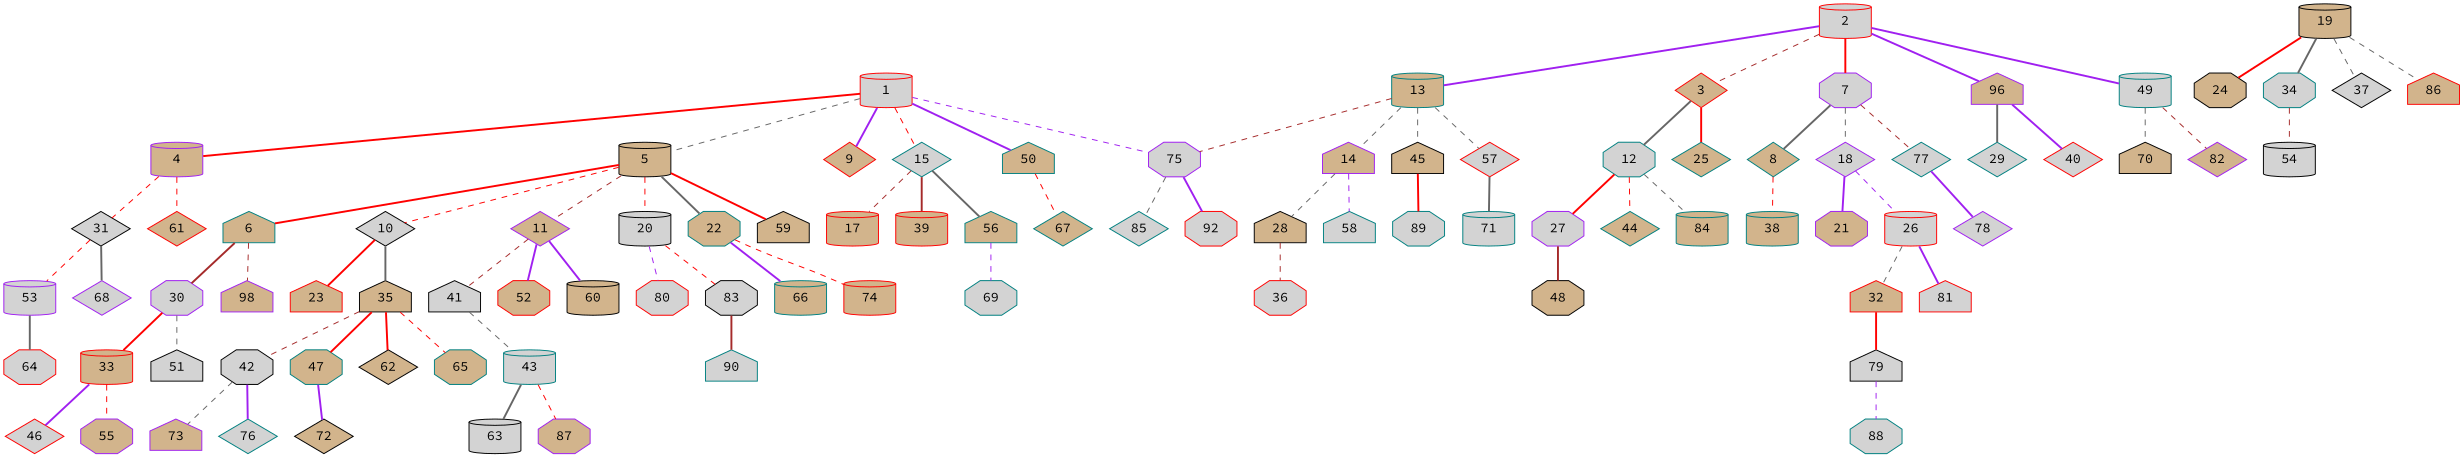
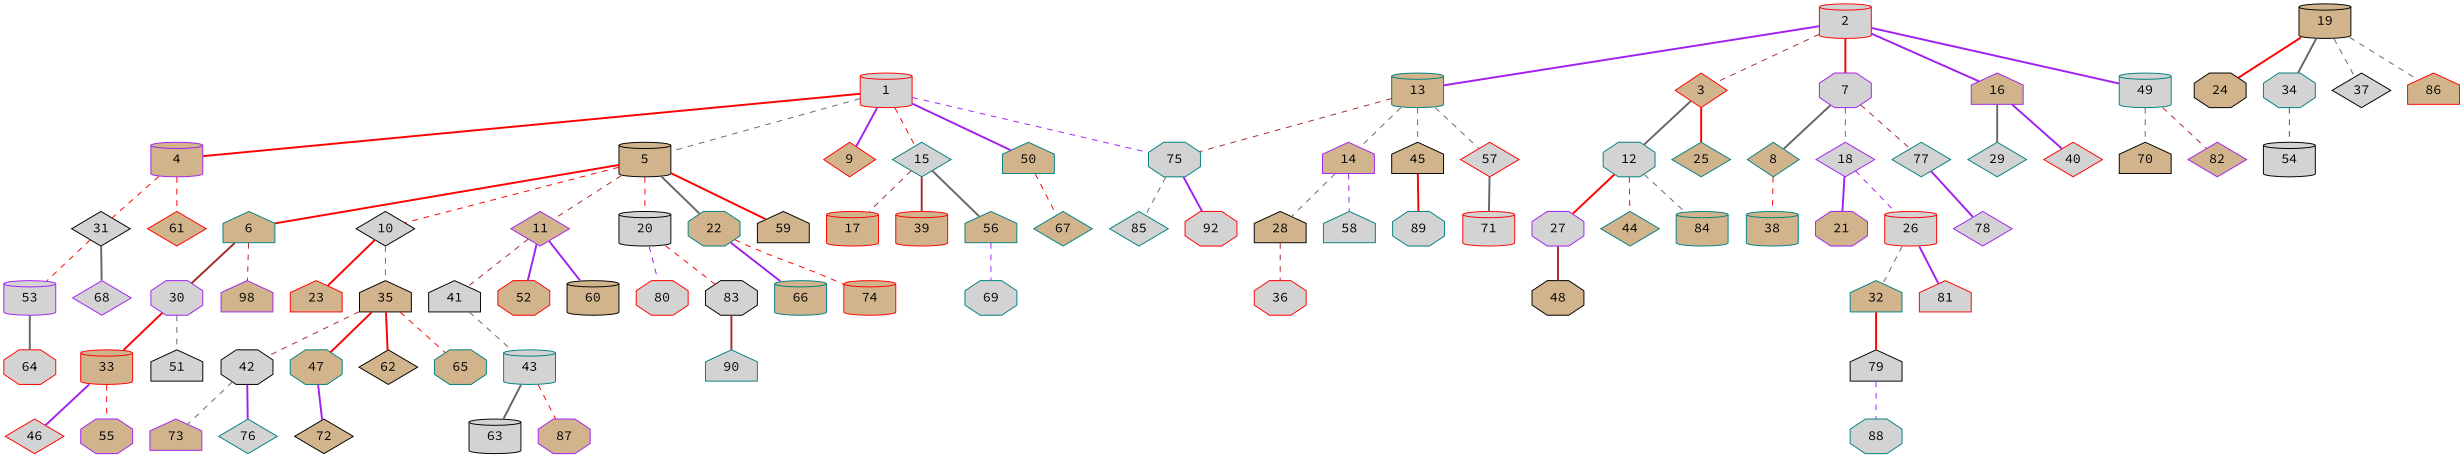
(1997, 90) -> (1997, 90)
(1174, 160) -> (1174, 160)
(1489, 229) -> (1489, 229)
(385, 263) -> (385, 263)
(1876, 298) -> (1876, 298)
